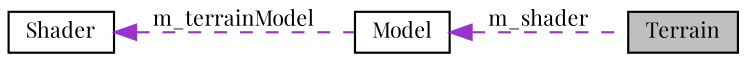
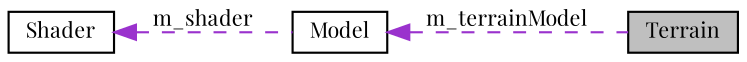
(235, 20) -> (203, 20)
(539, 20) -> (508, 20)
